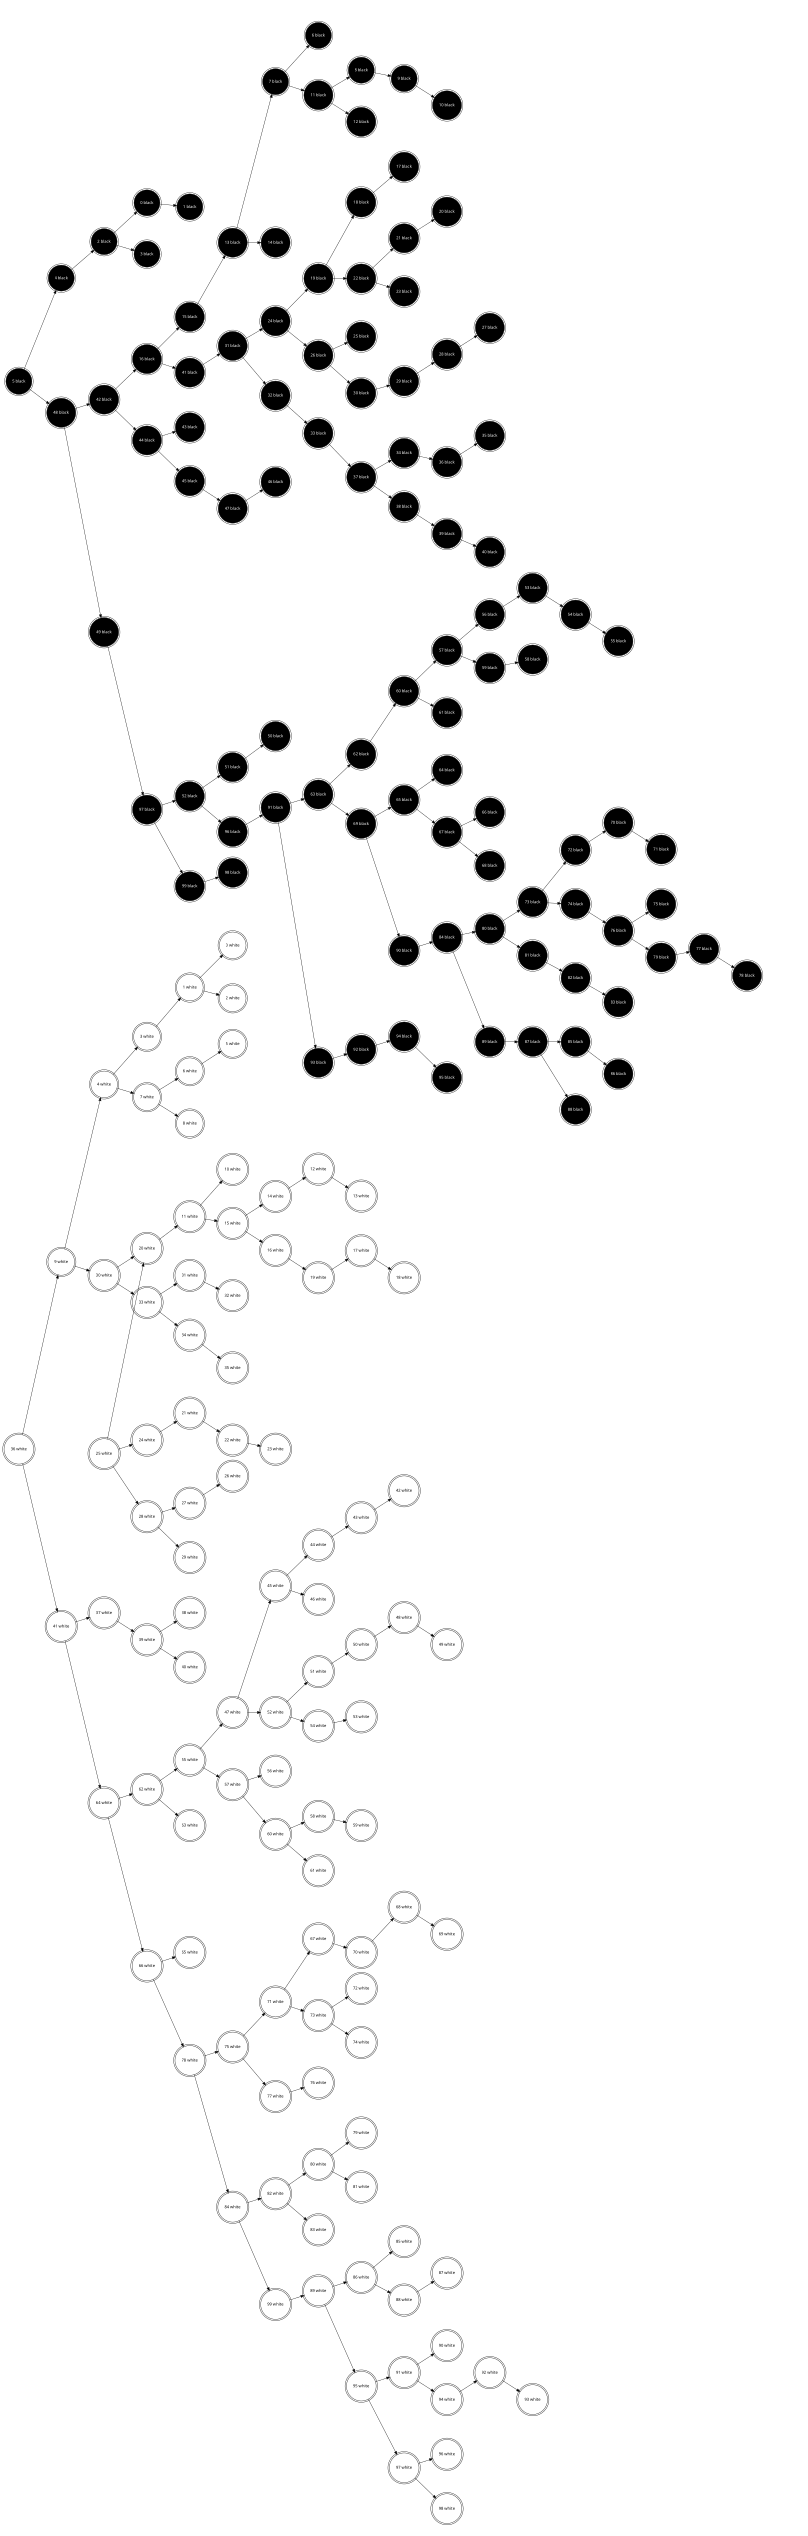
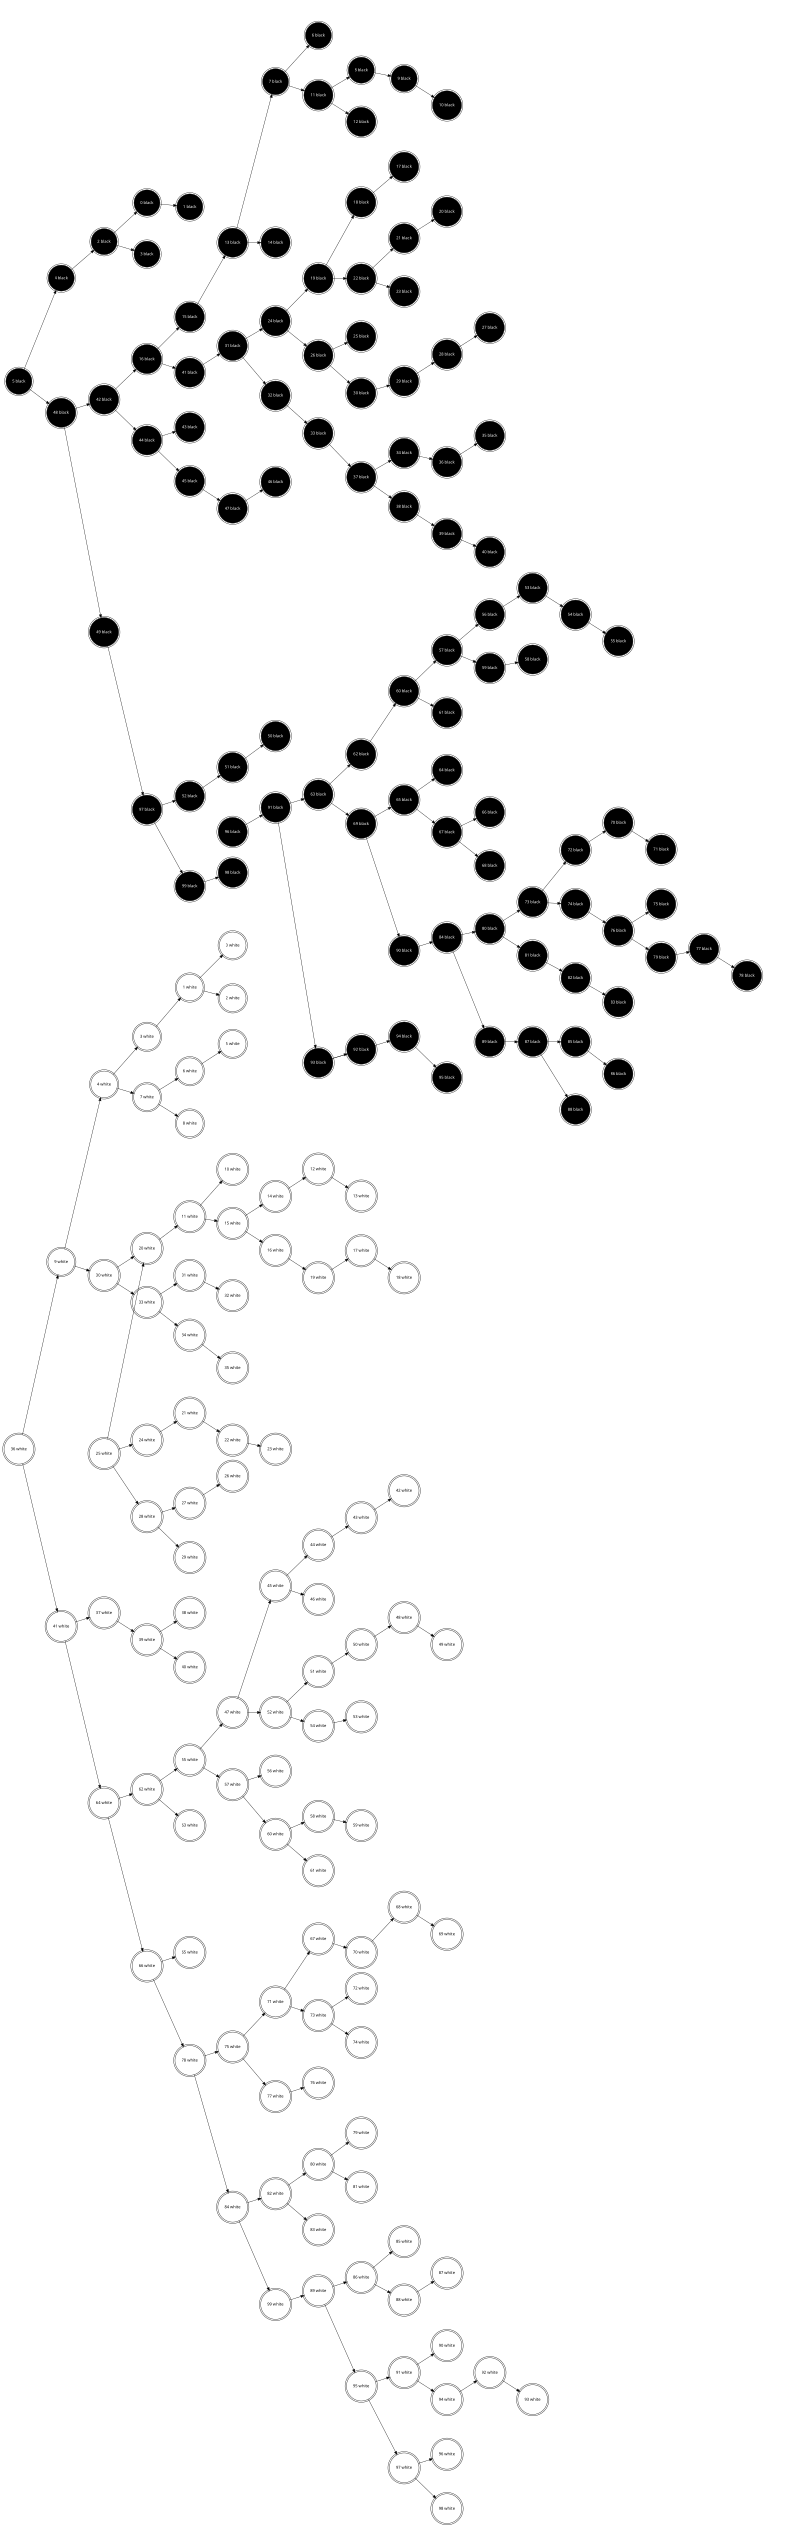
(210, 813) -> none
(381, 1044) -> (360, 1050)
